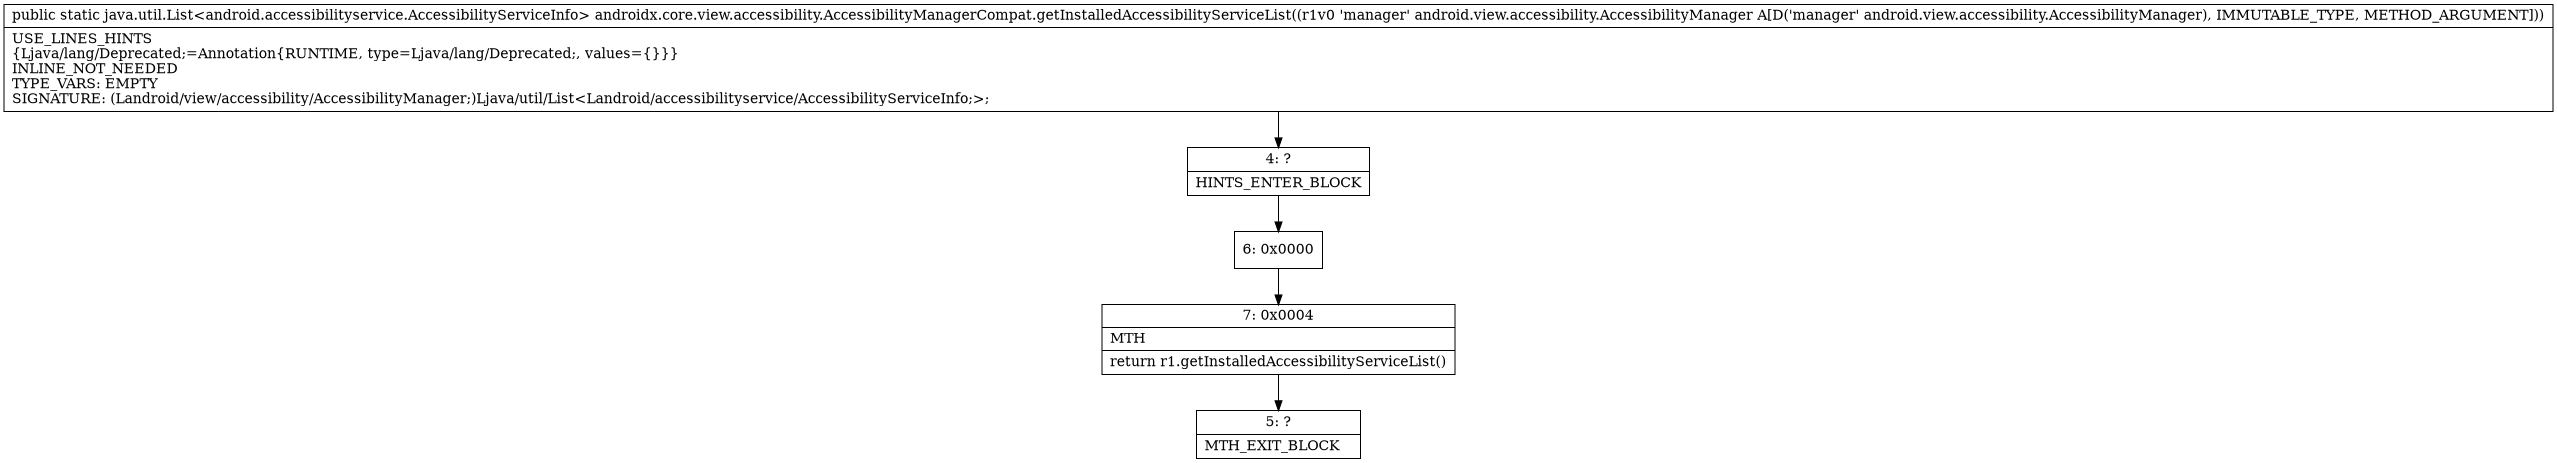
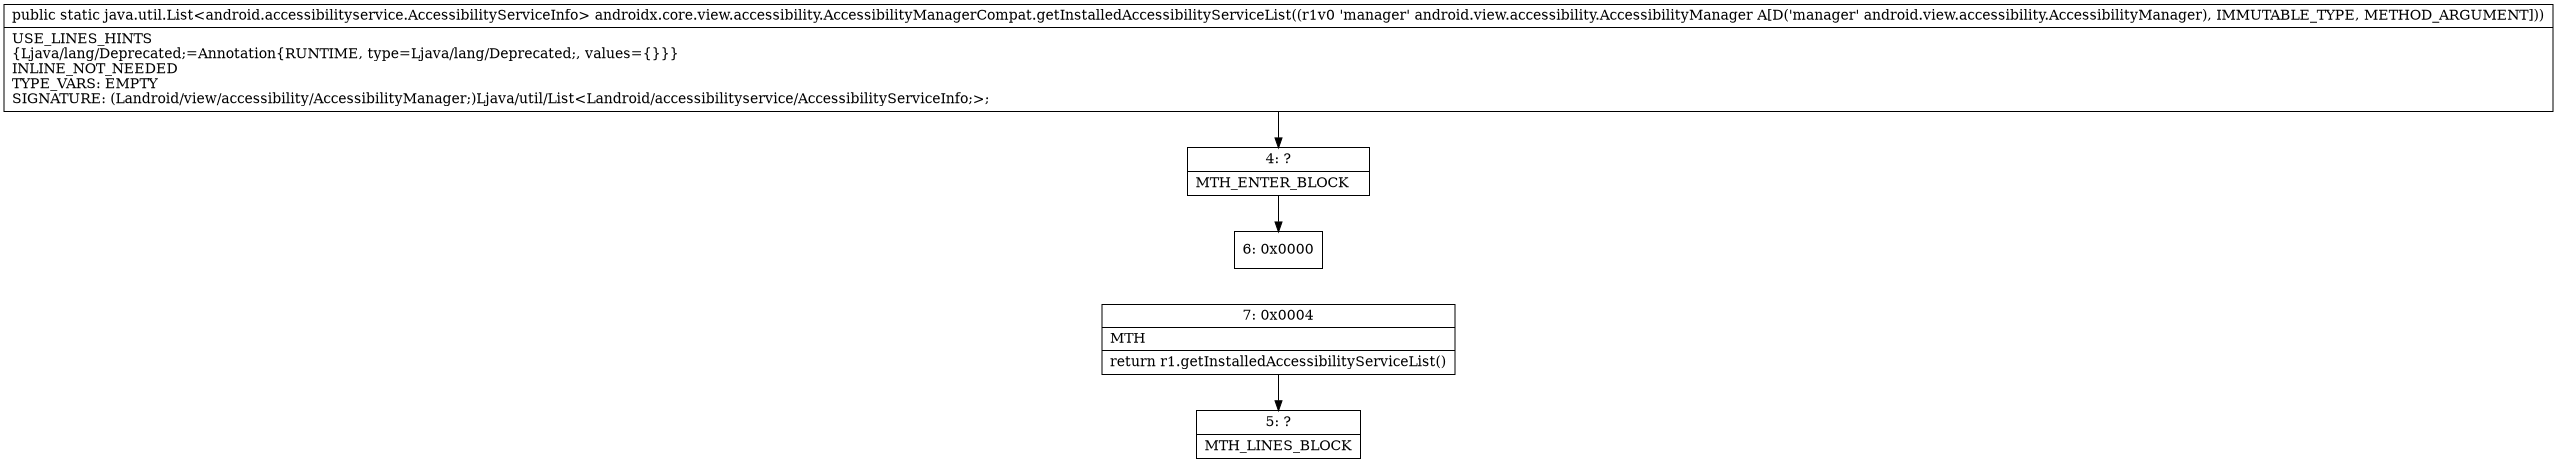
(1278, 183) -> (1272, 183)
(1278, 282) -> none
(1272, 446) -> (1278, 446)
